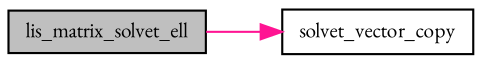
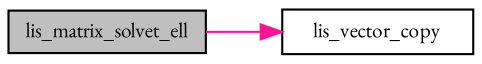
(378, 32) -> (378, 32)
